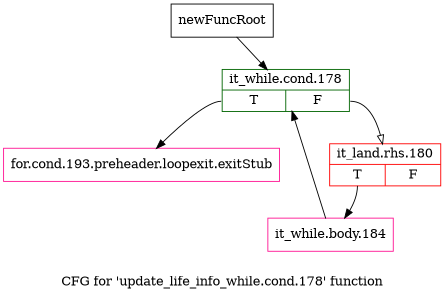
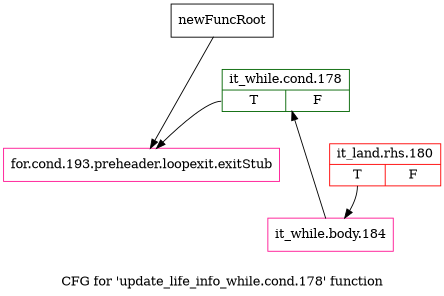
(249, 50) -> (184, 89)
(371, 113) -> none
